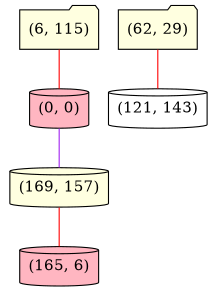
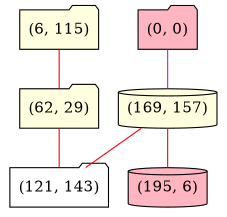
(59, 69) -> (59, 69)
(59, 108) -> (168, 30)
(158, 108) -> (59, 187)
none -> (113, 148)
(59, 266) -> (168, 187)
